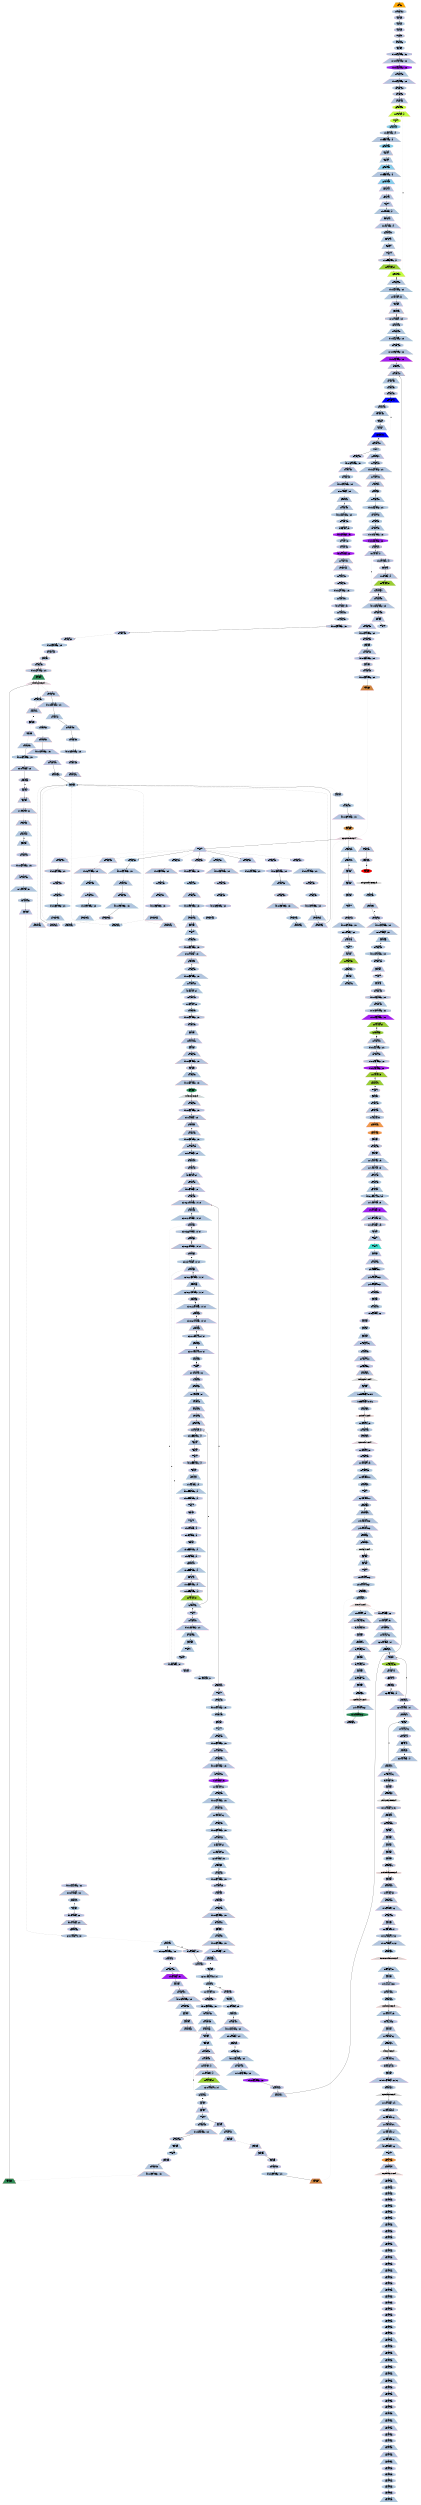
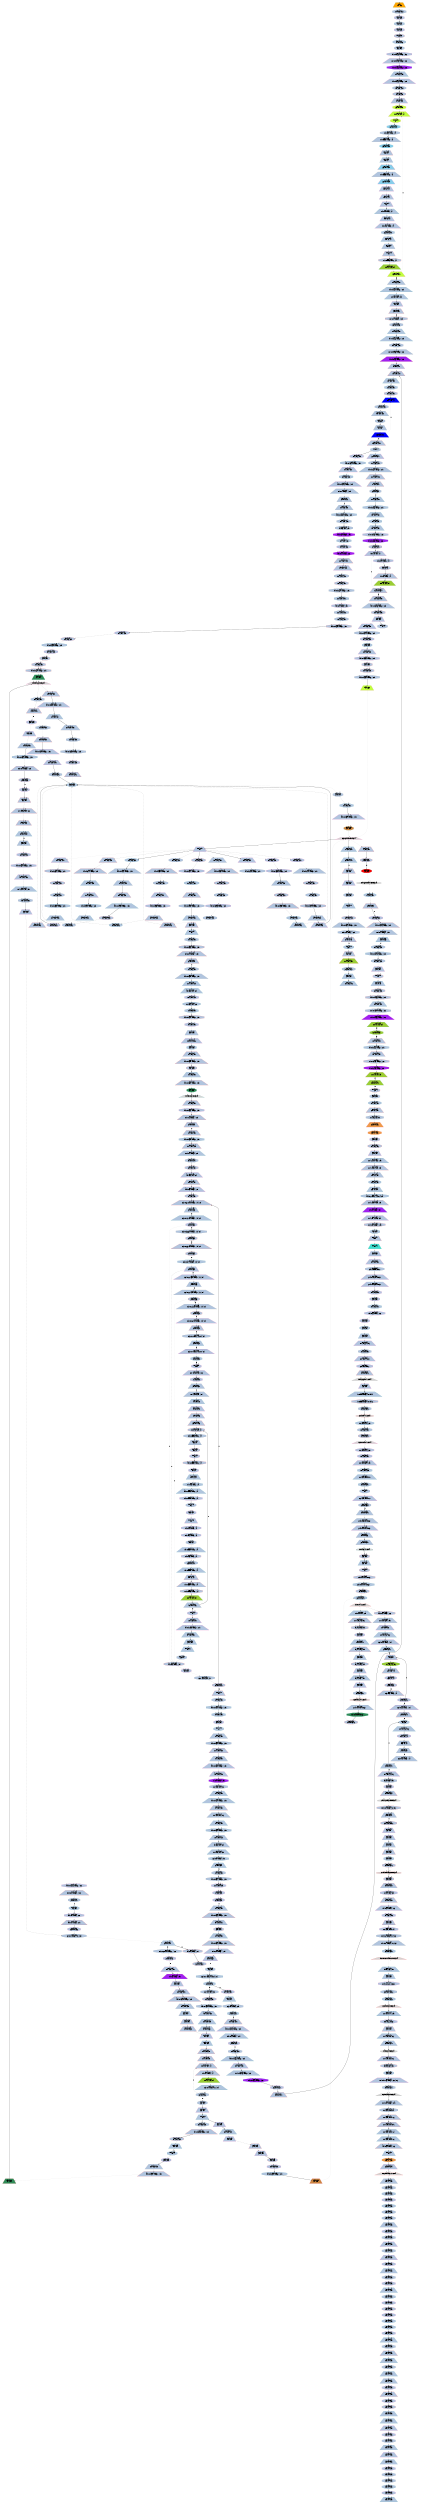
(367, 688) -> (367, 688)
